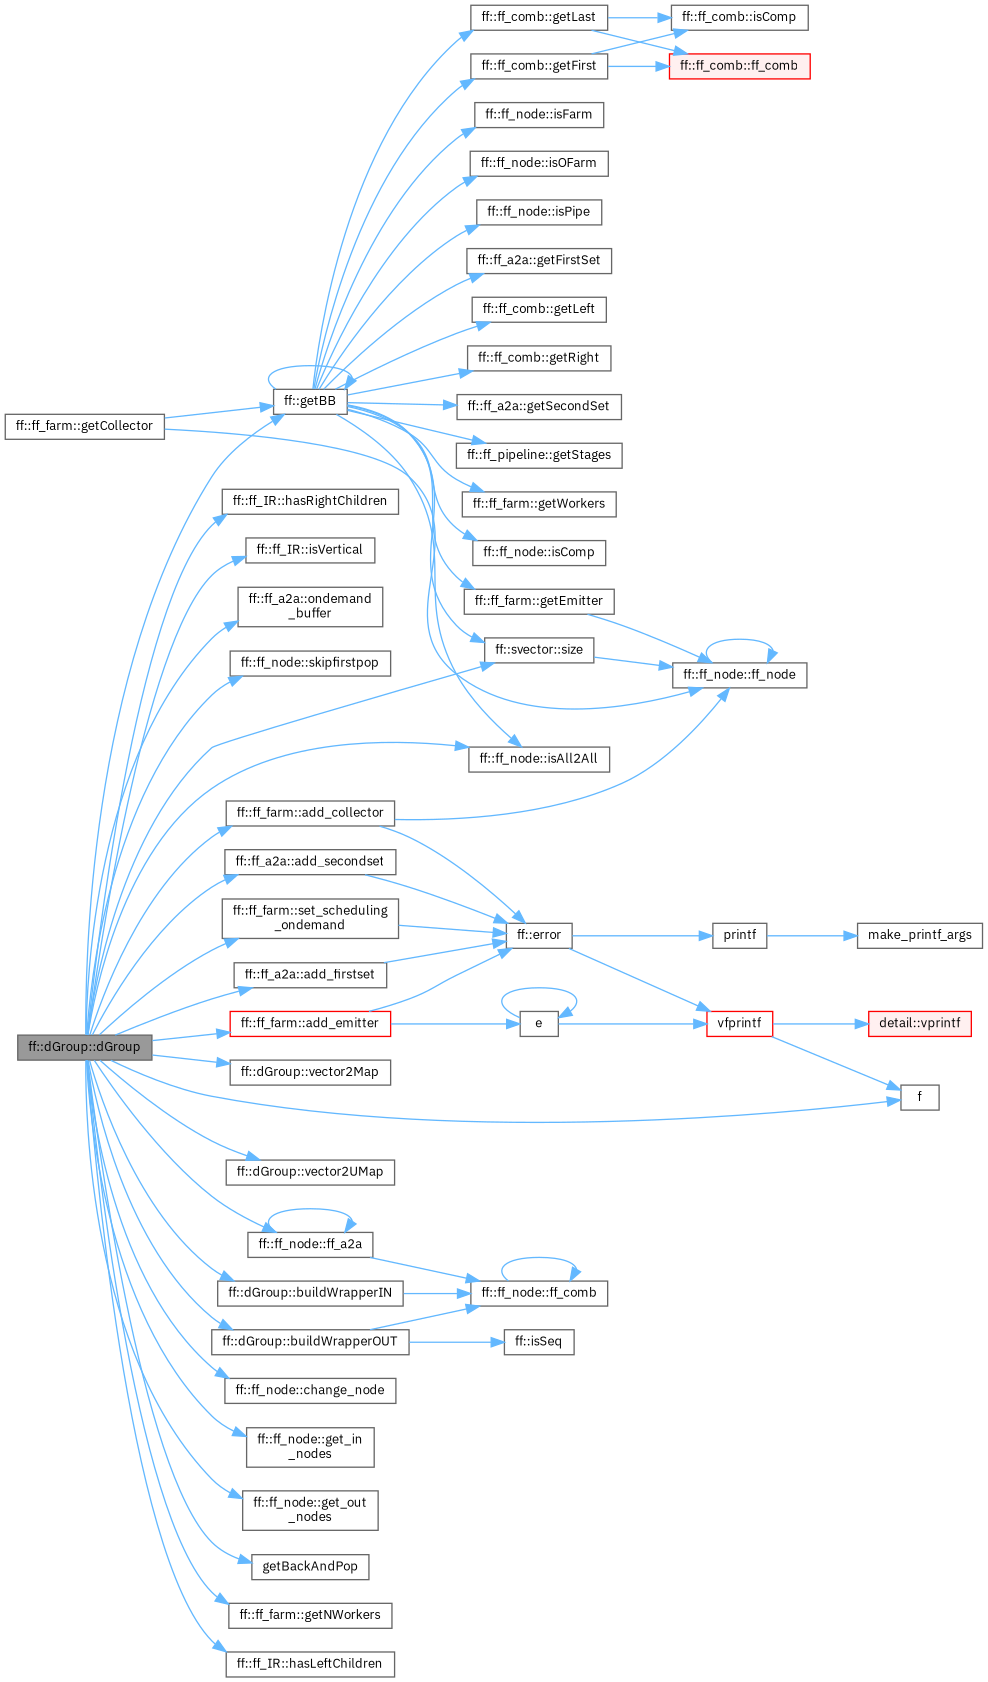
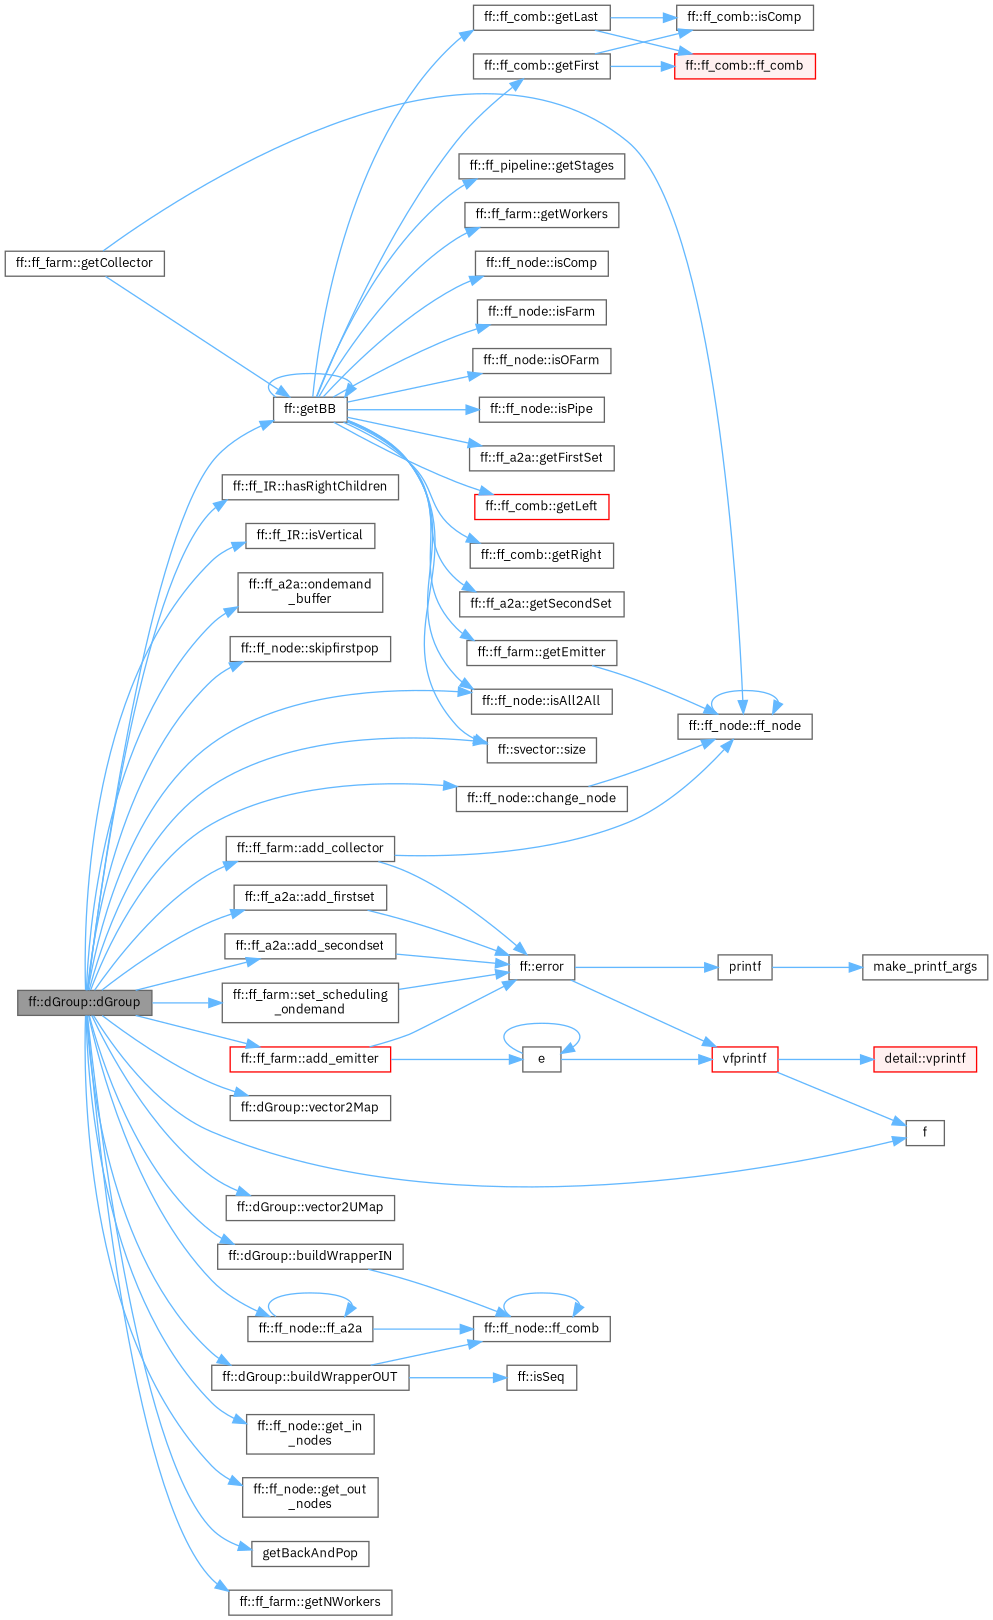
(539, 310) -> (542, 507)
(627, 661) -> (646, 767)
(310, 1664) -> none
